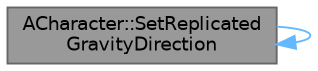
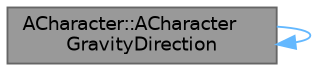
(142, 36) -> (142, 36)
